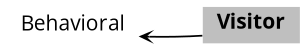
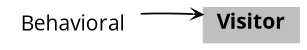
(176, 37) -> (167, 13)
